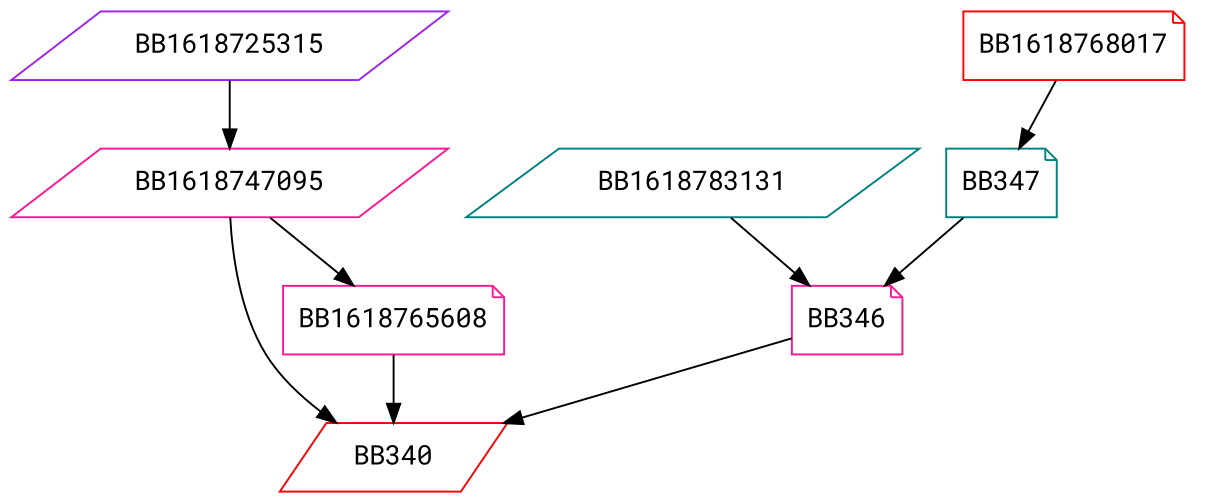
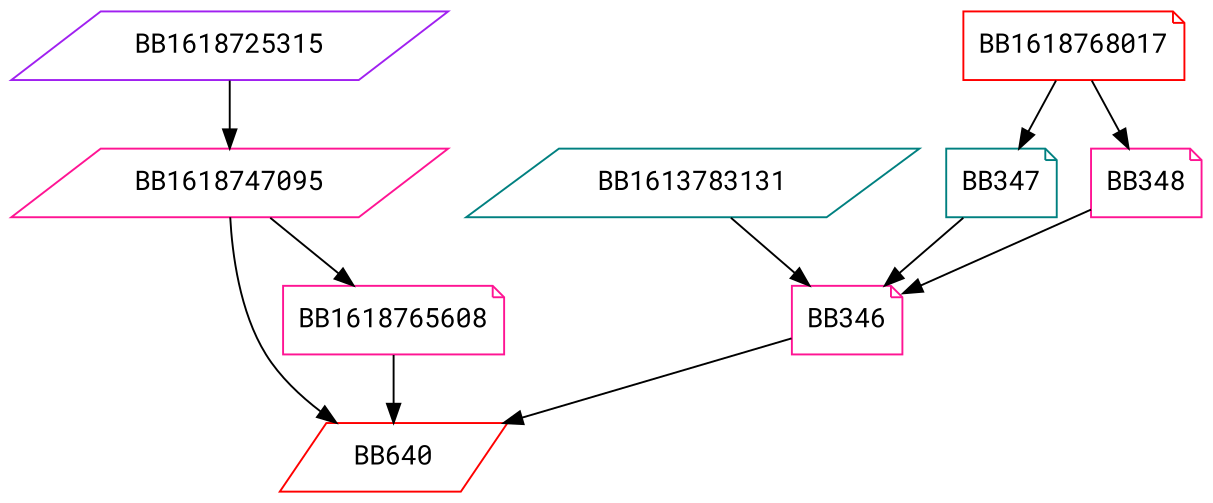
(693, 183) -> (693, 183)
none -> (1146, 183)
(394, 457) -> (394, 457)
